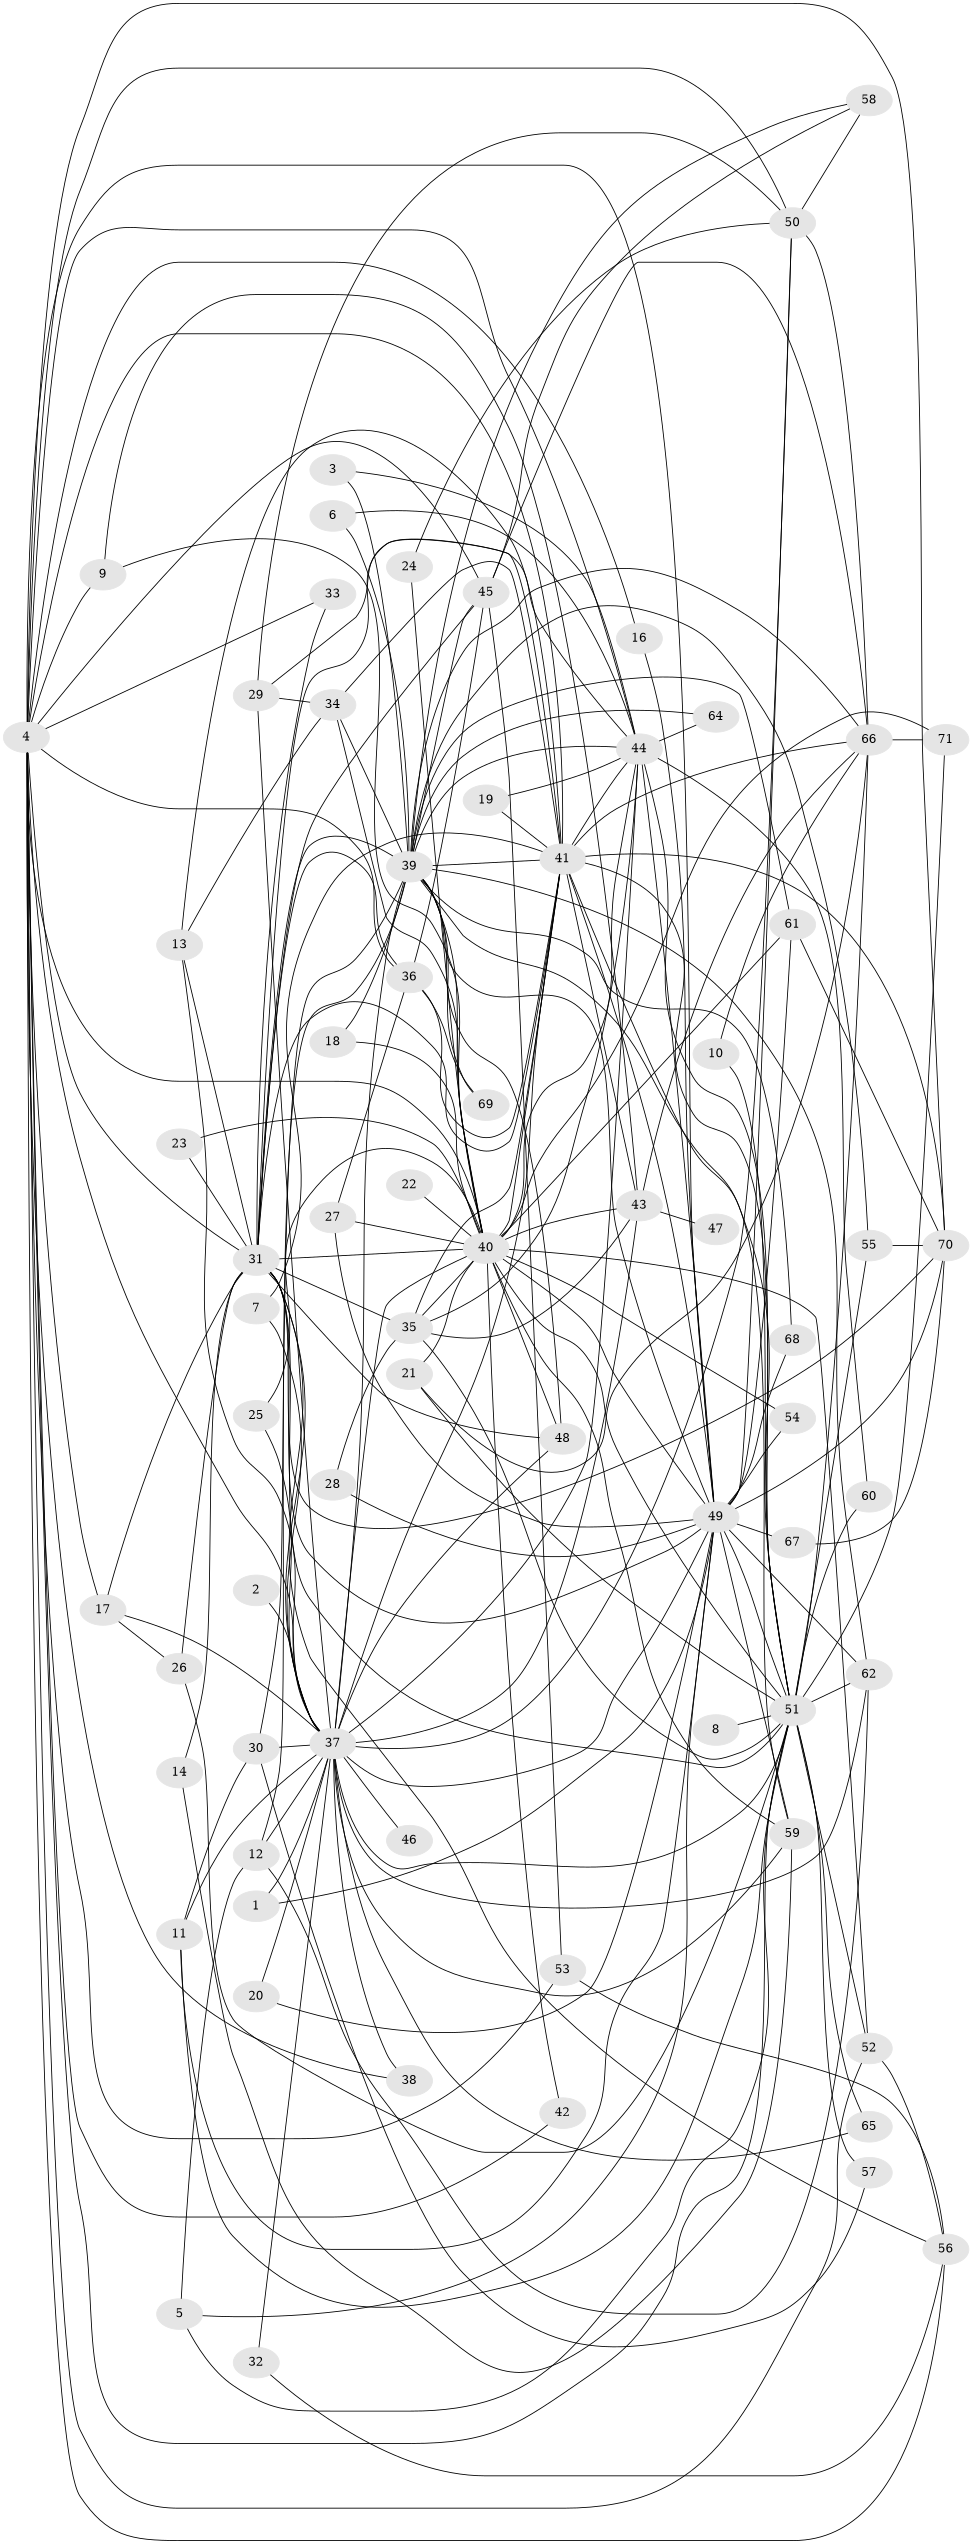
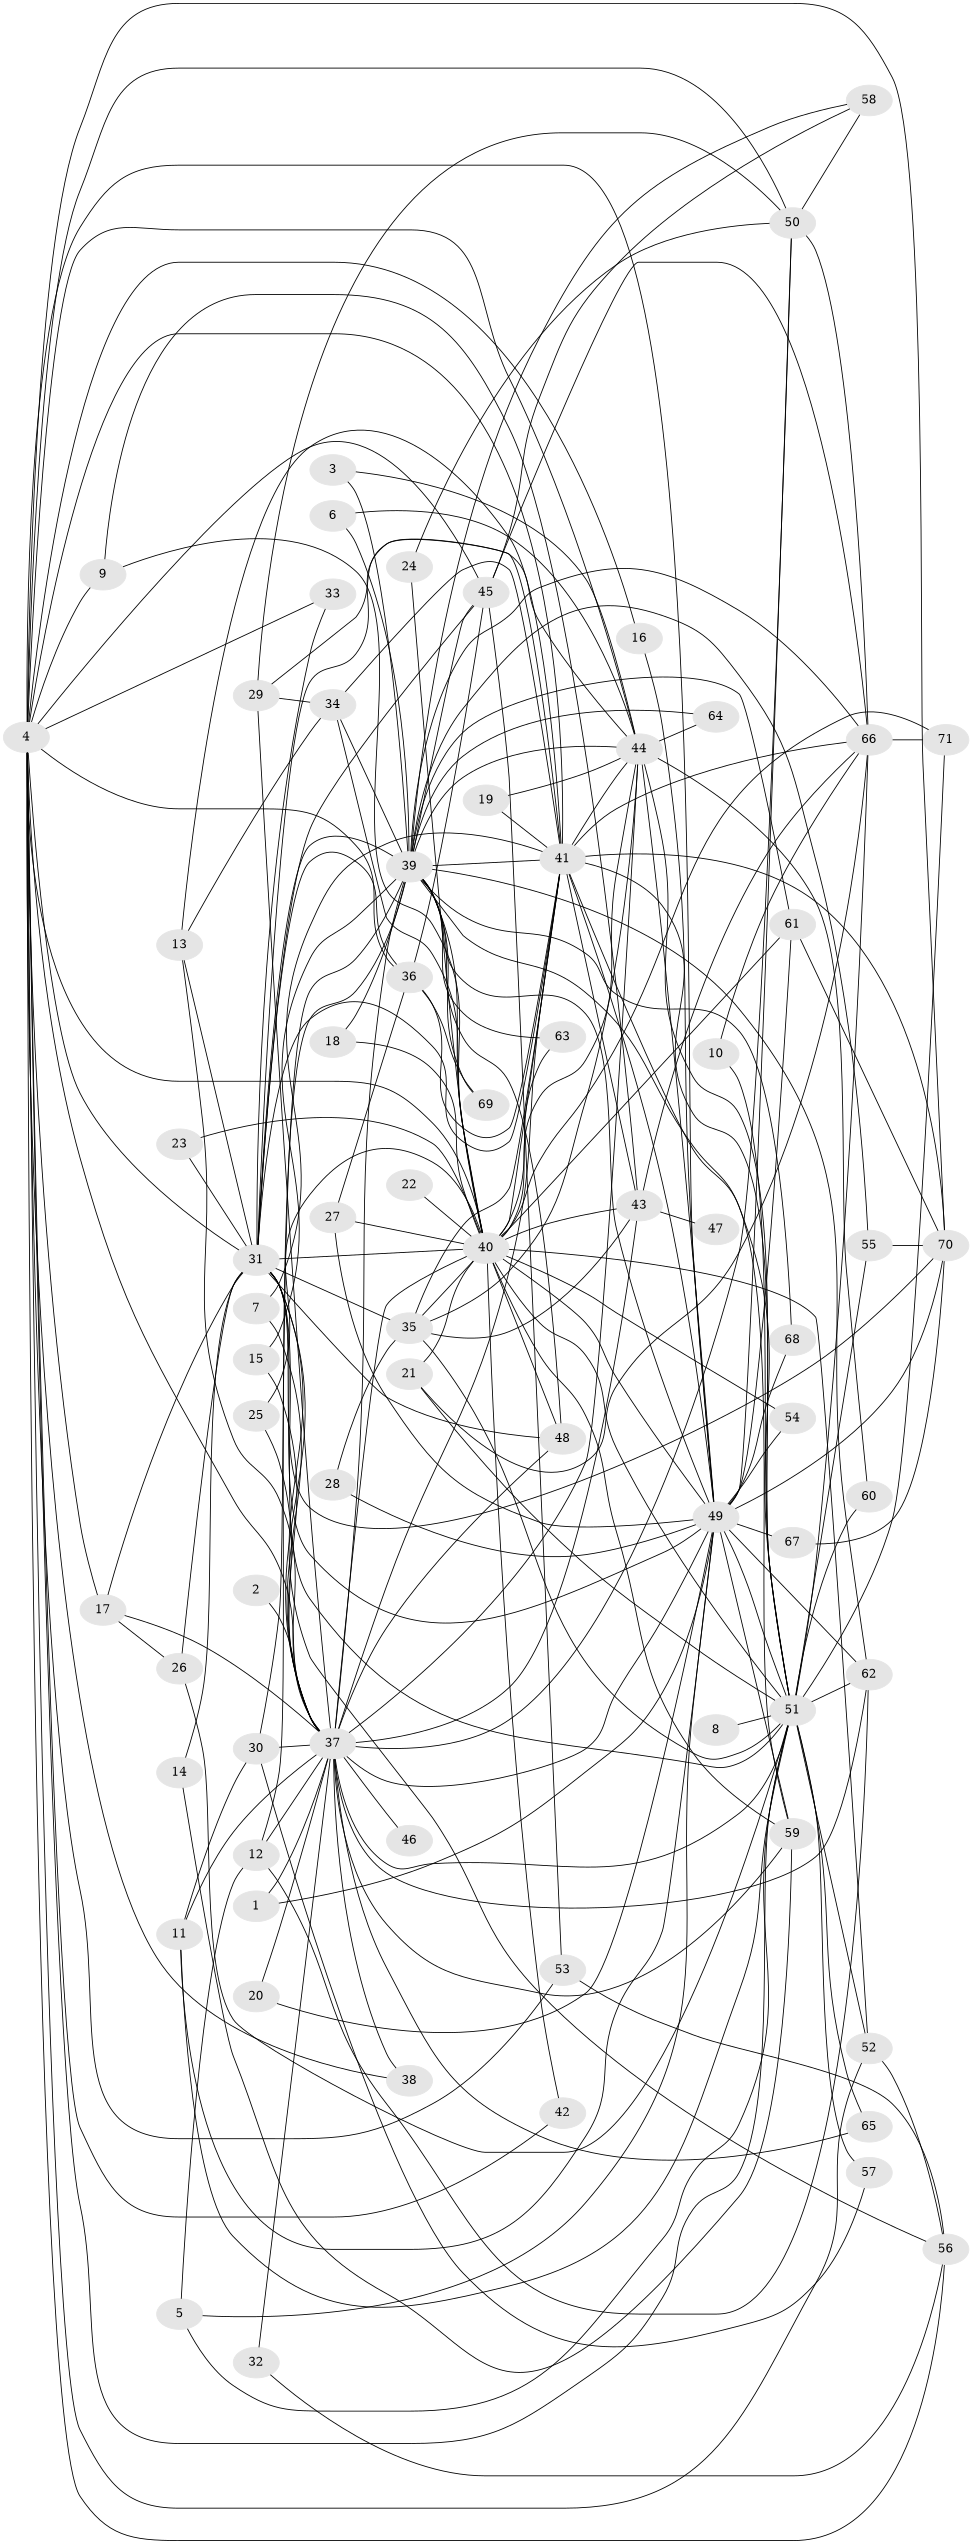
none -> (563, 1037)
none -> (256, 1360)
